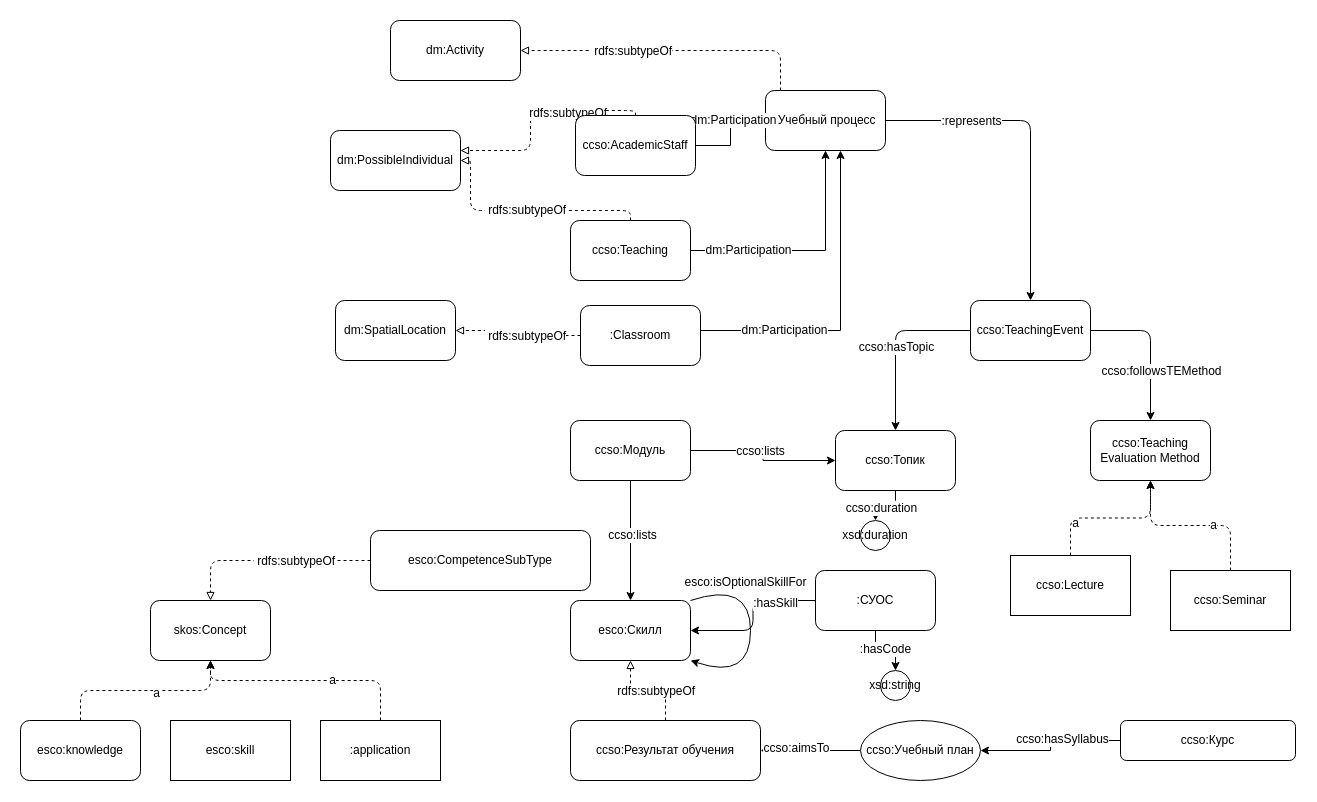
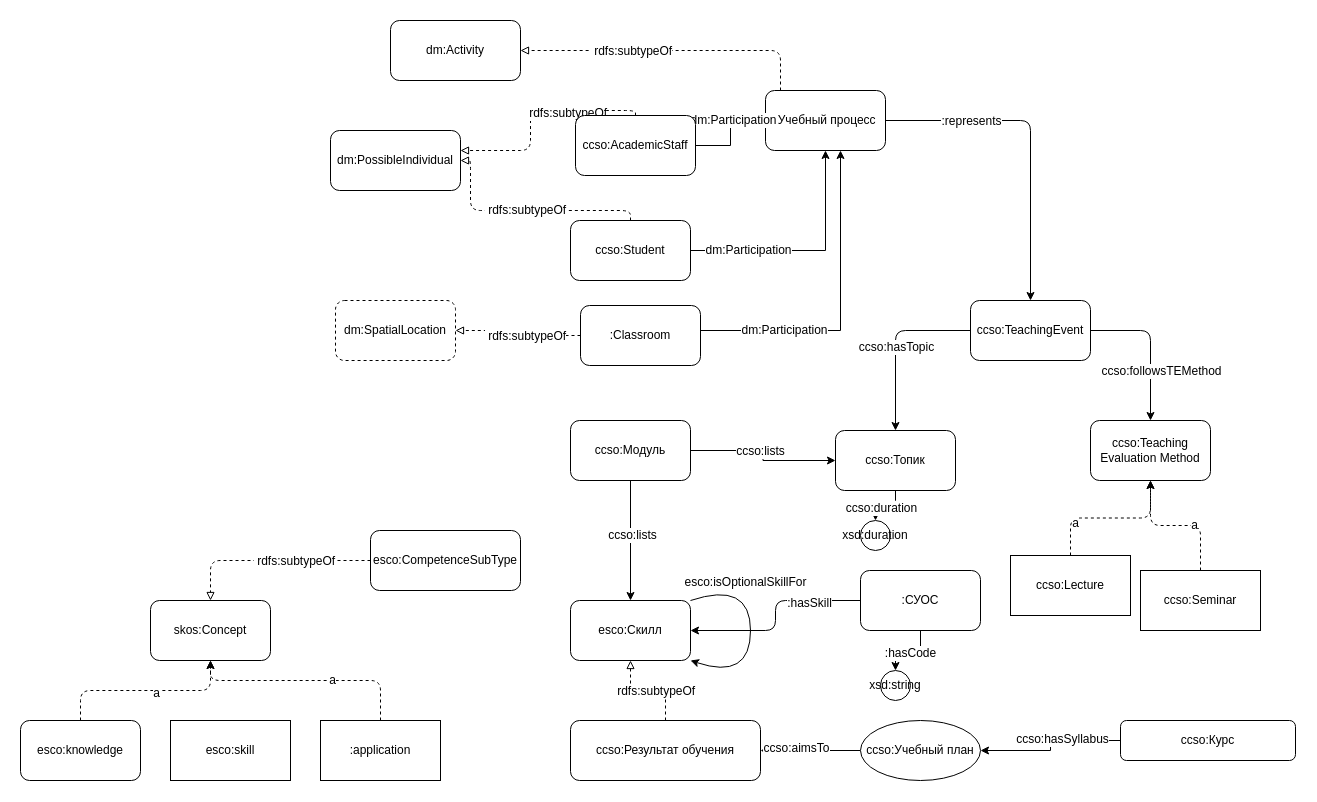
(631, 251) -> (631, 251)
(396, 331) -> (396, 331)
(481, 561) -> (446, 561)
(876, 601) -> (921, 601)
(1231, 601) -> (1201, 601)
